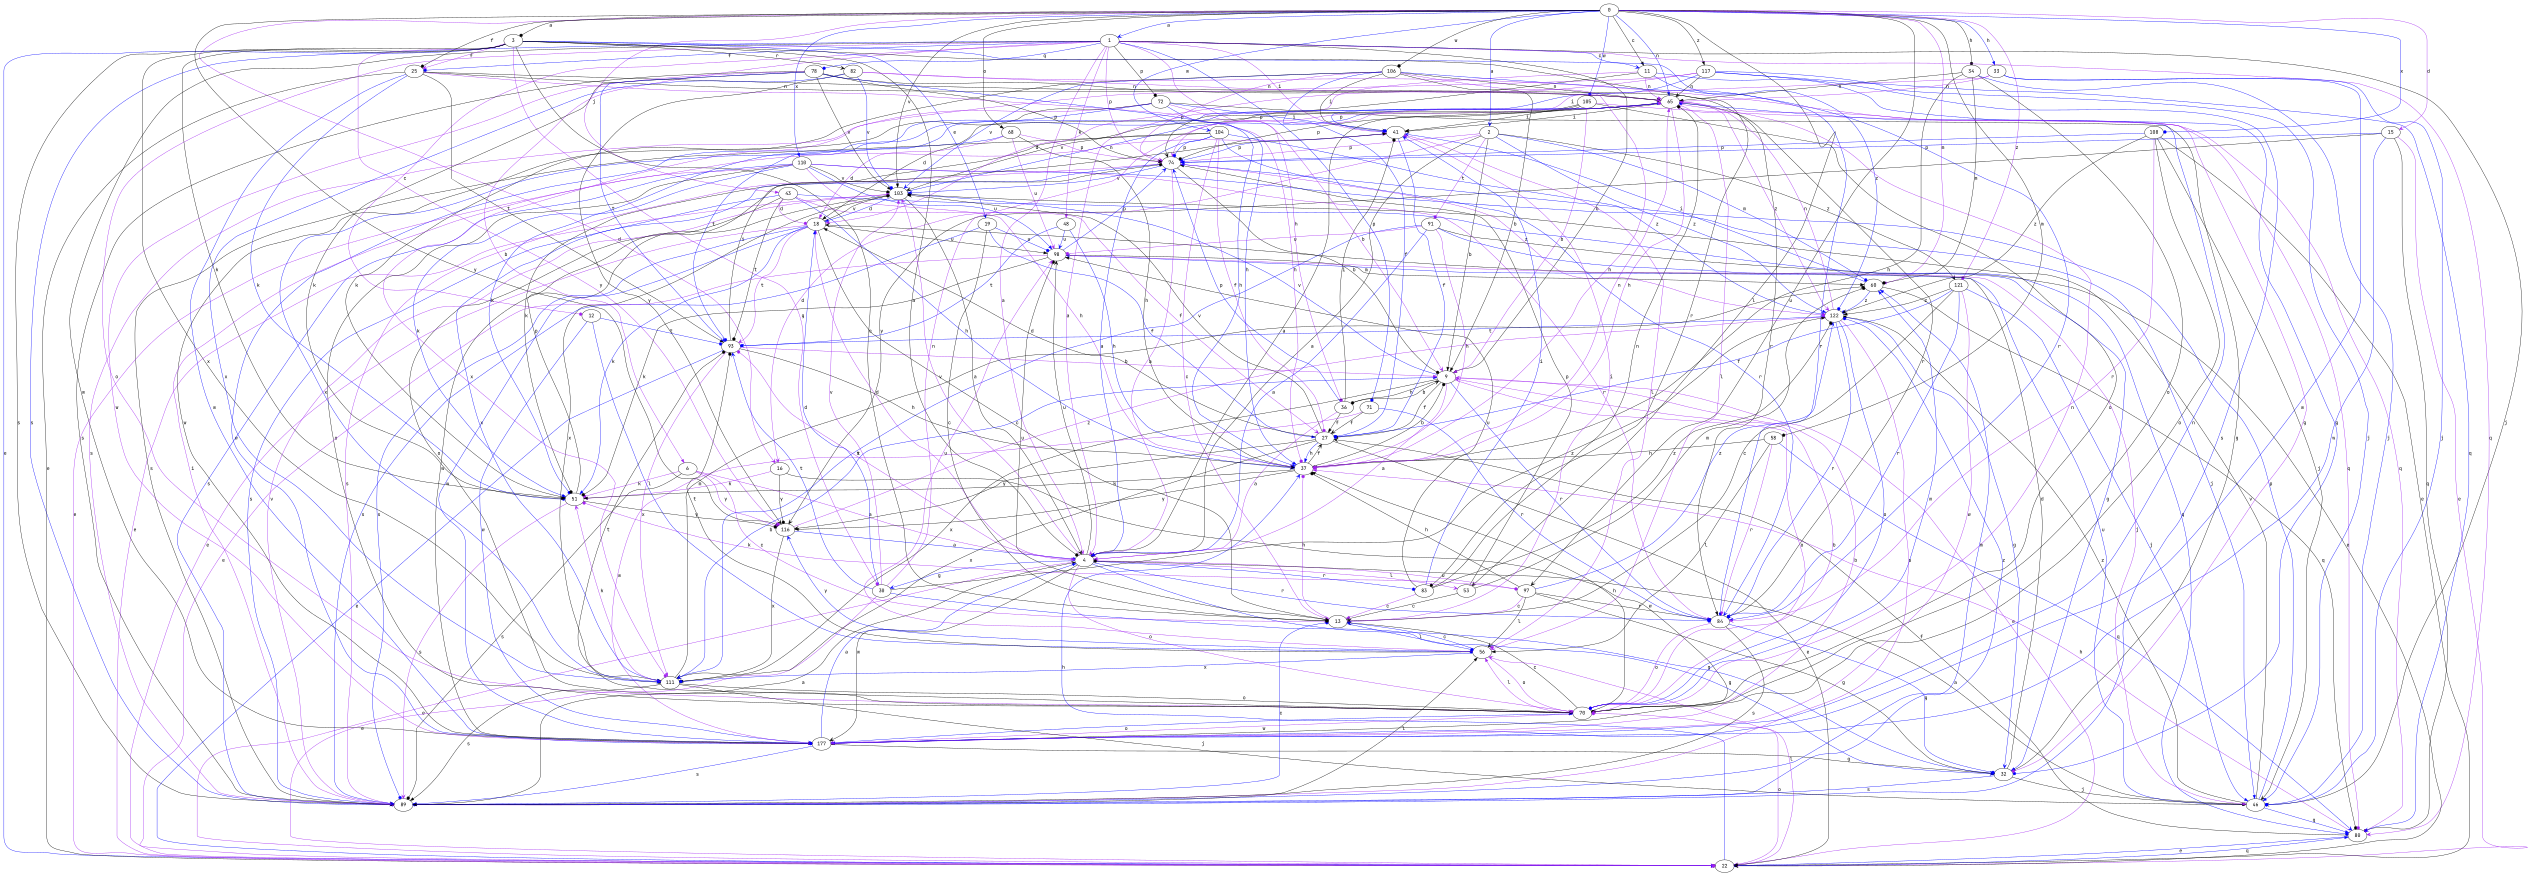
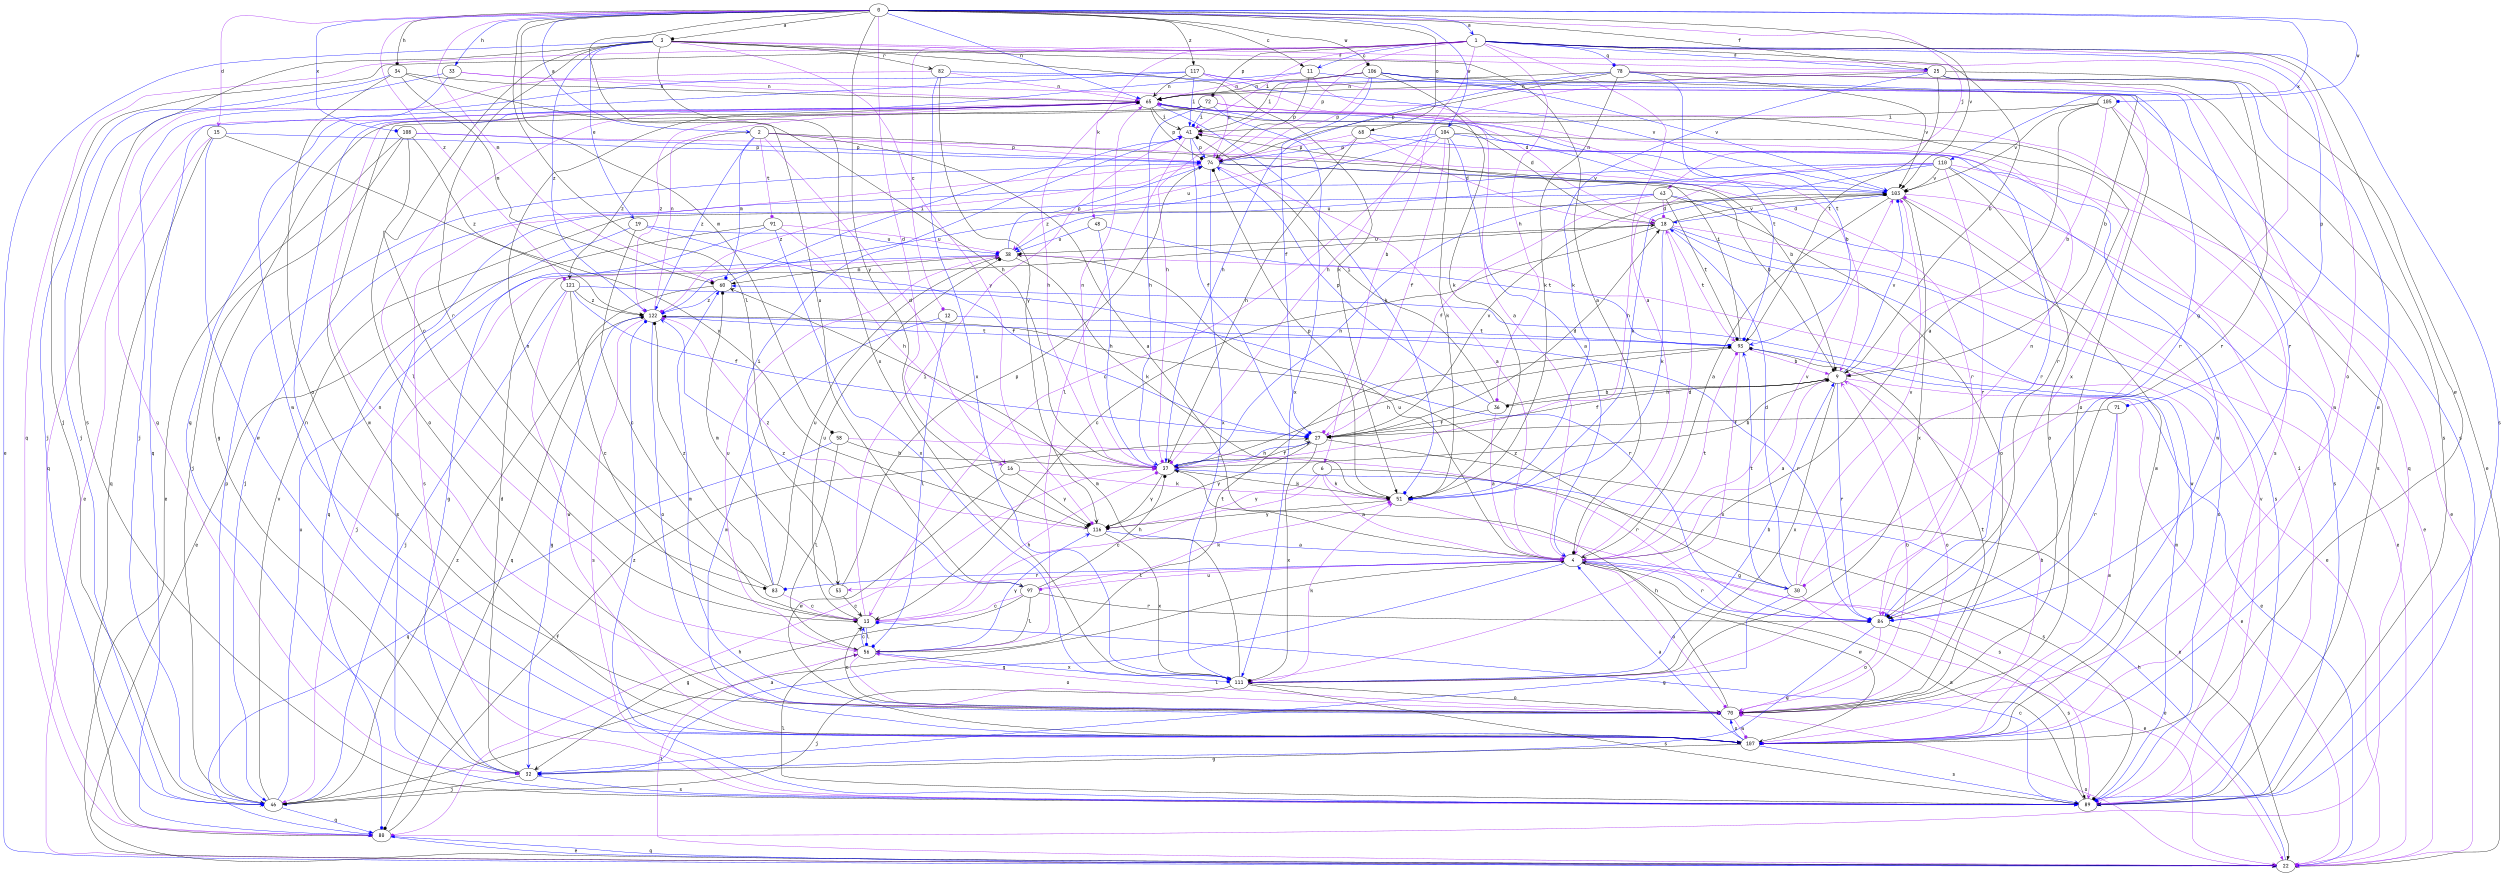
(1057, 255) -> (1008, 255)
(1257, 405) -> none
(822, 744) -> (1750, 744)
